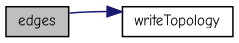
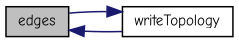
none -> (103, 32)
